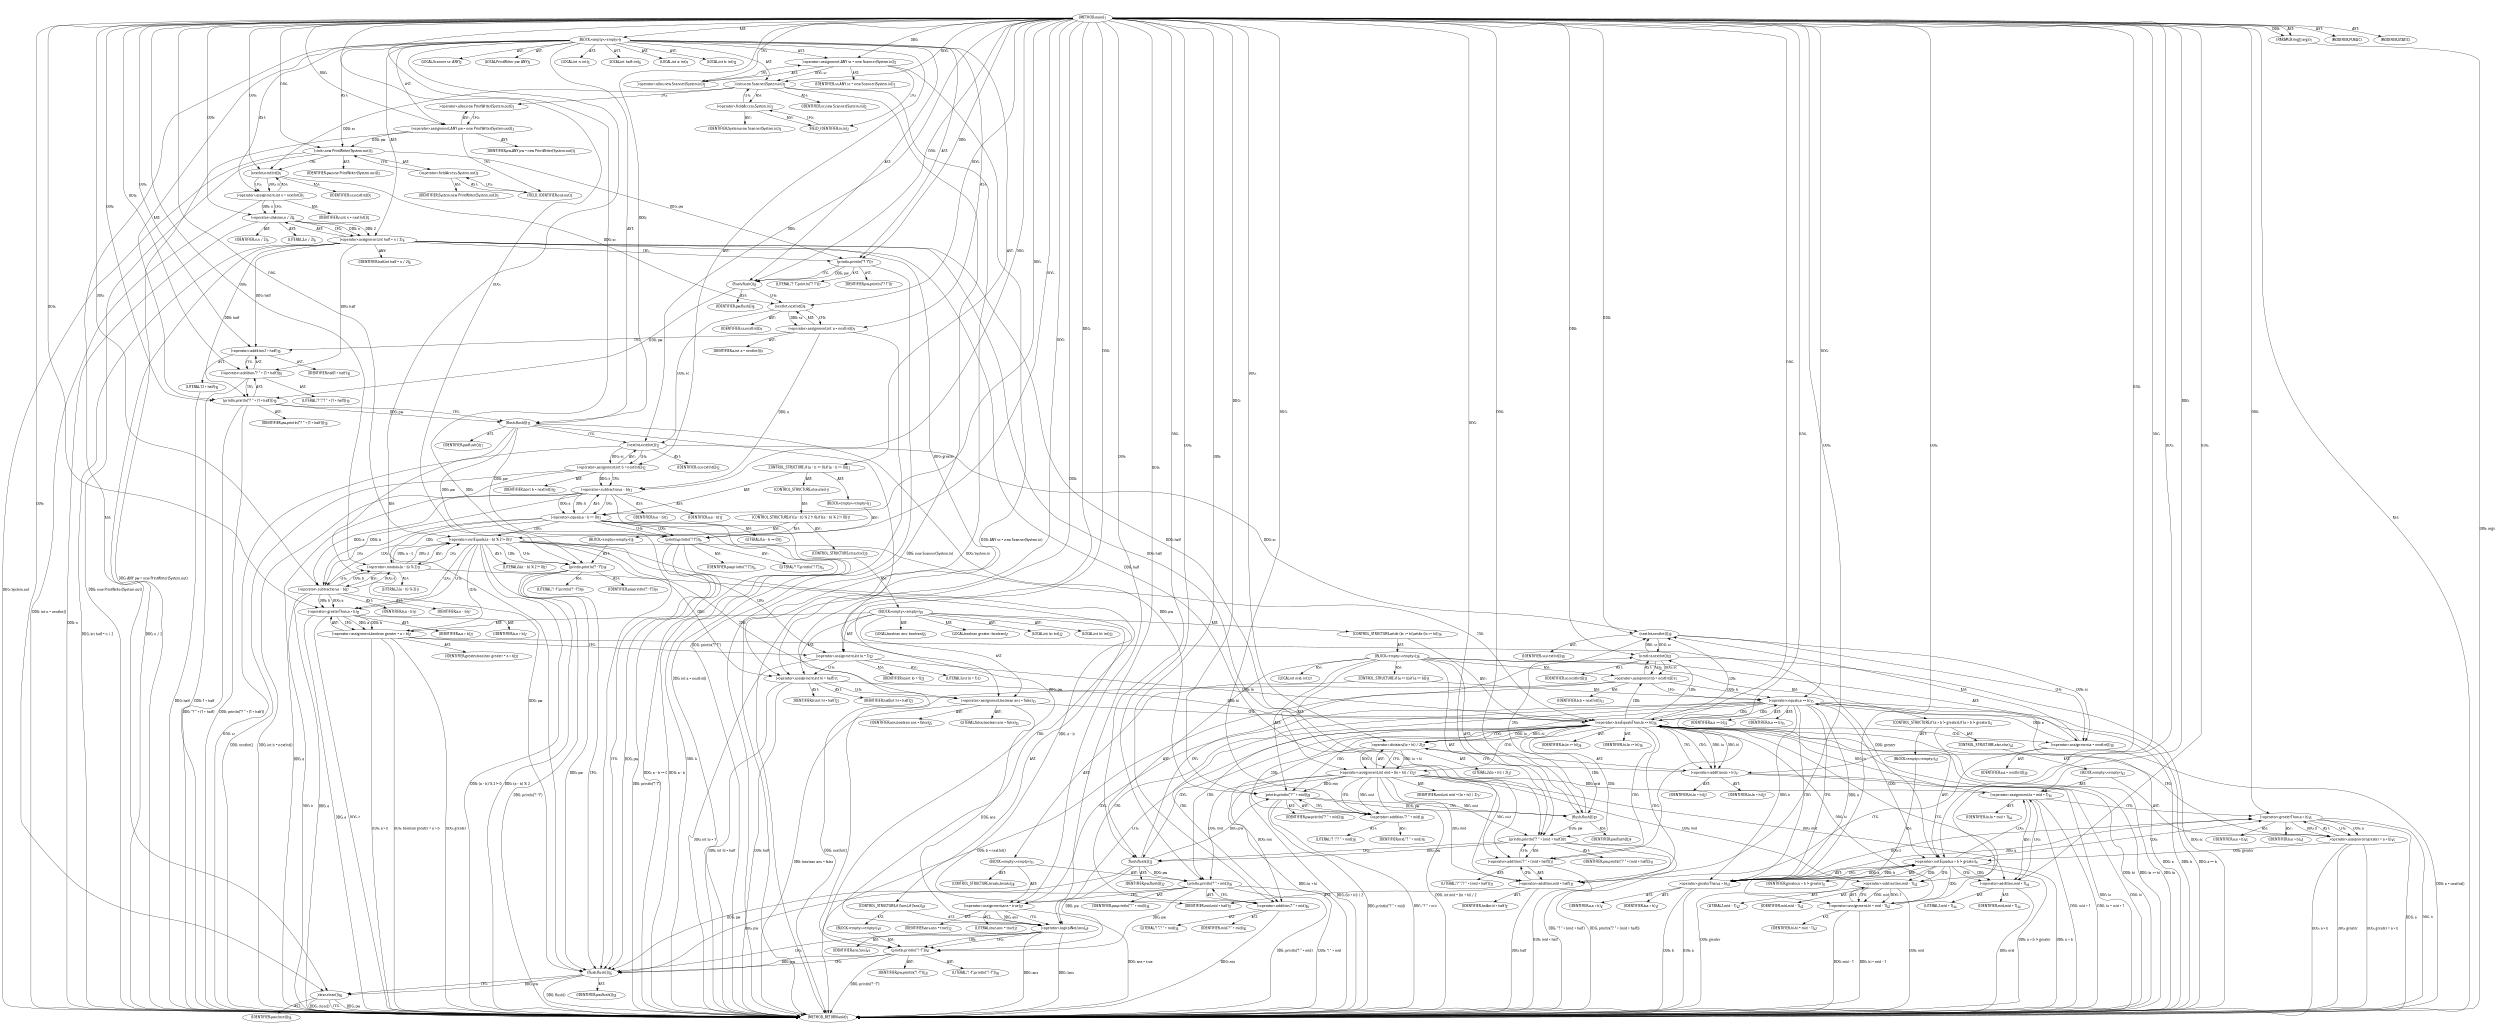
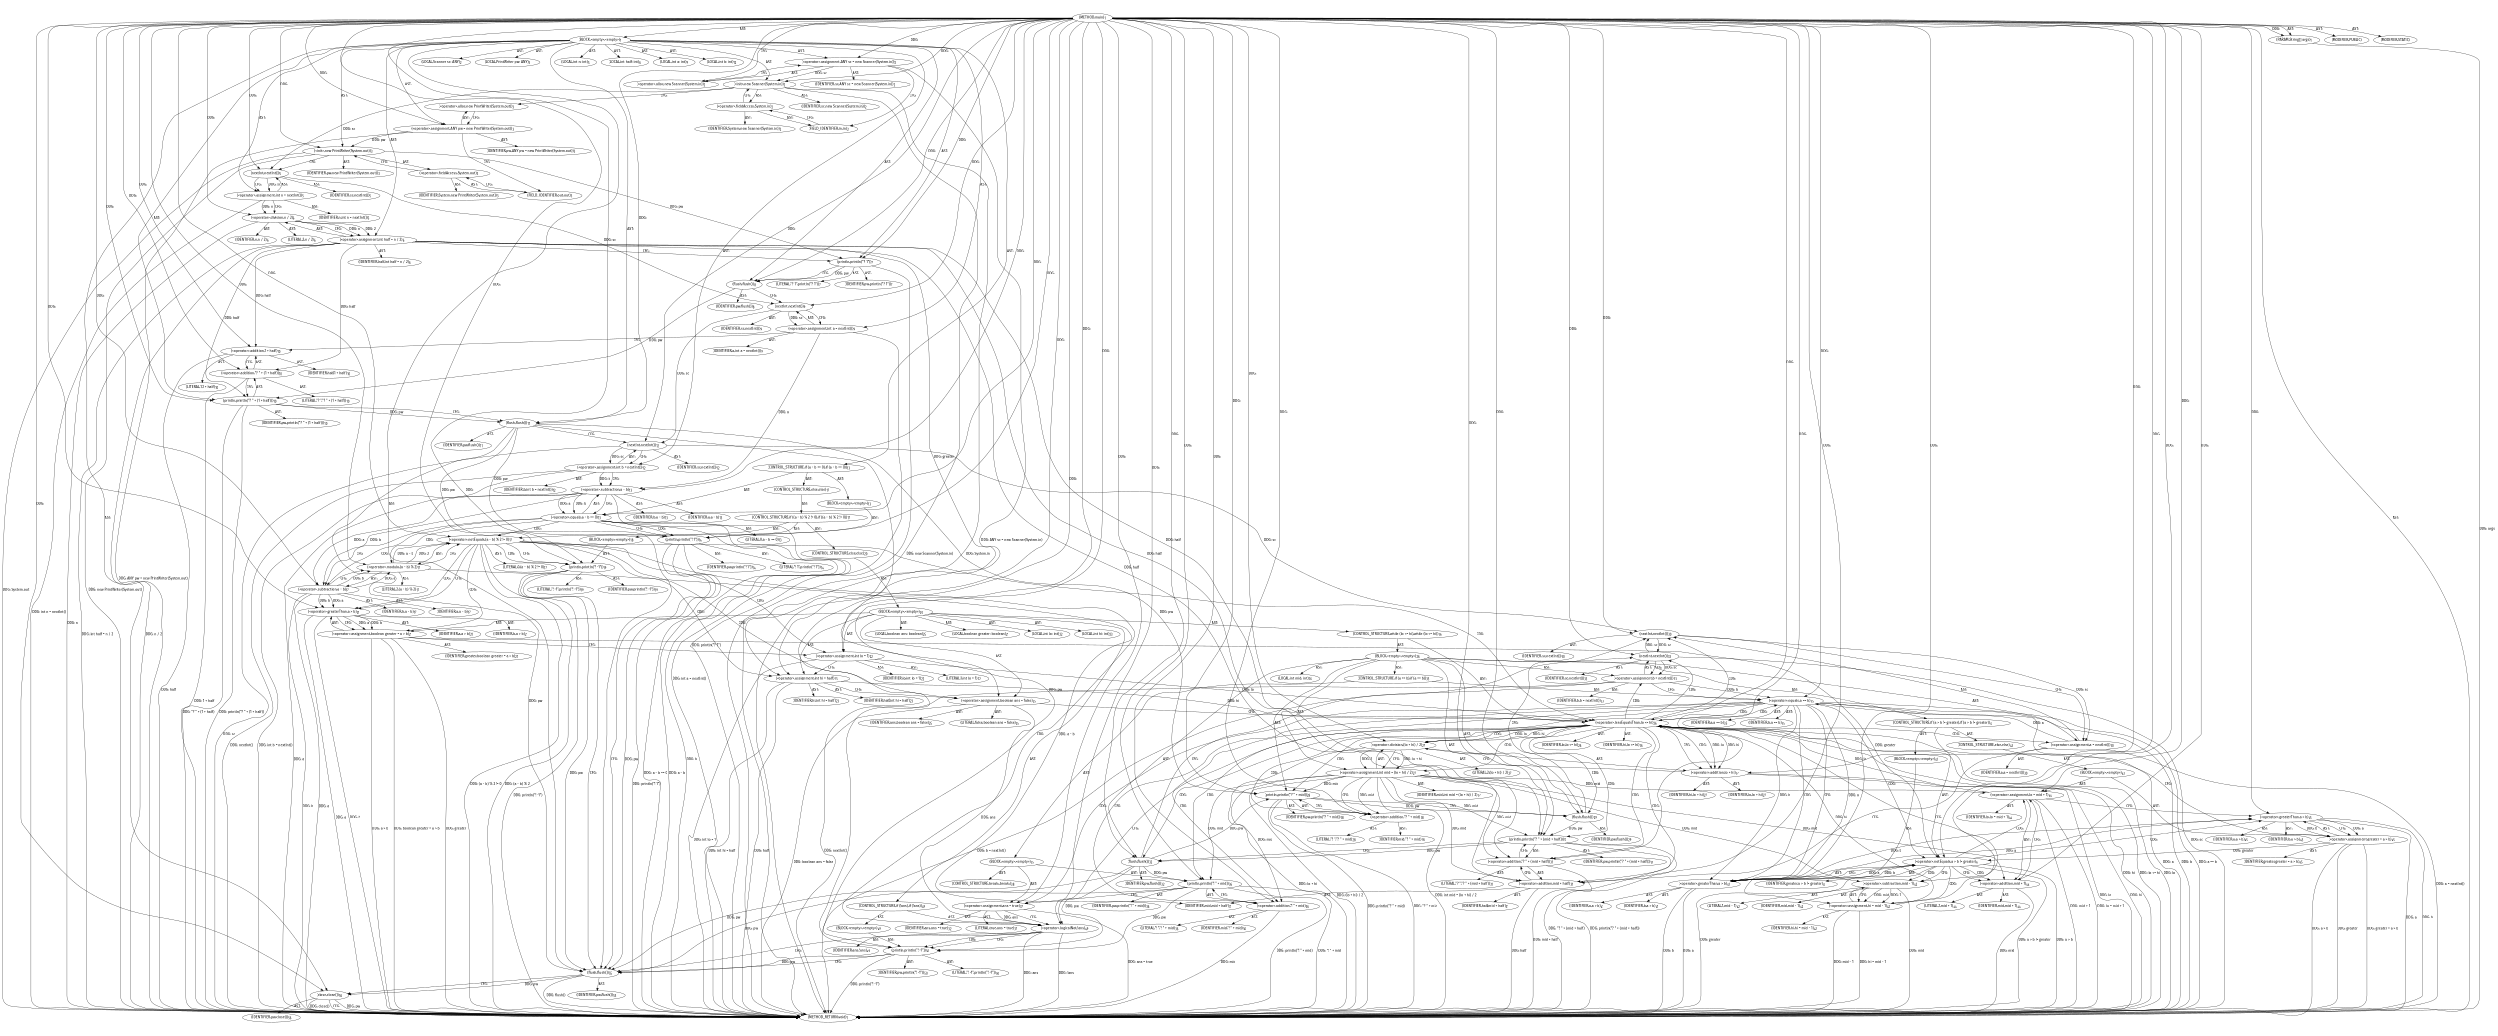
(383, 251) -> (383, 251)
(1310, 678) -> (1310, 678)
none -> (2273, 862)
(177, 1005) -> (159, 975)
